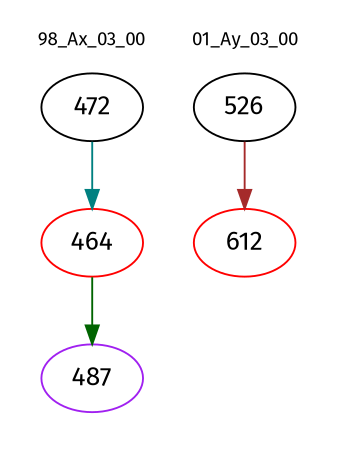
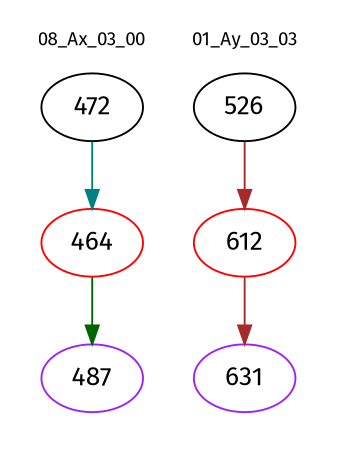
(92, 40) -> (92, 40)
(246, 40) -> (246, 40)
none -> (245, 378)
